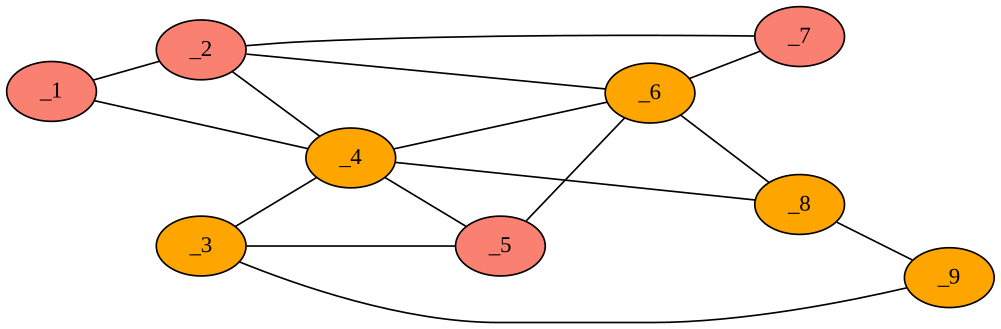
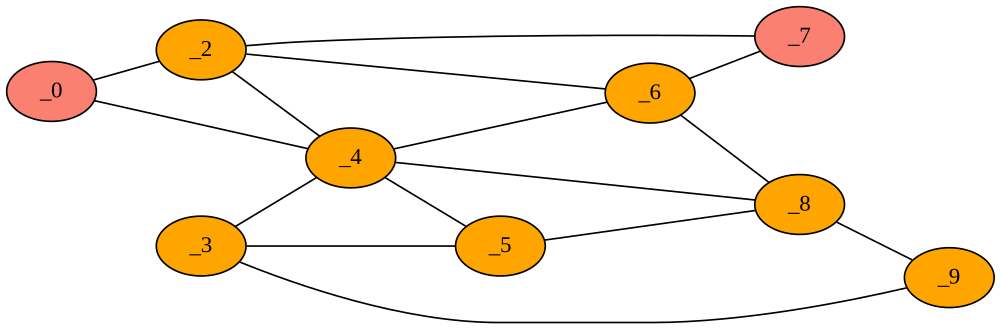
(201, 50) -> (201, 50)
(52, 91) -> (52, 91)
(575, 169) -> (650, 225)
(500, 246) -> (500, 246)
